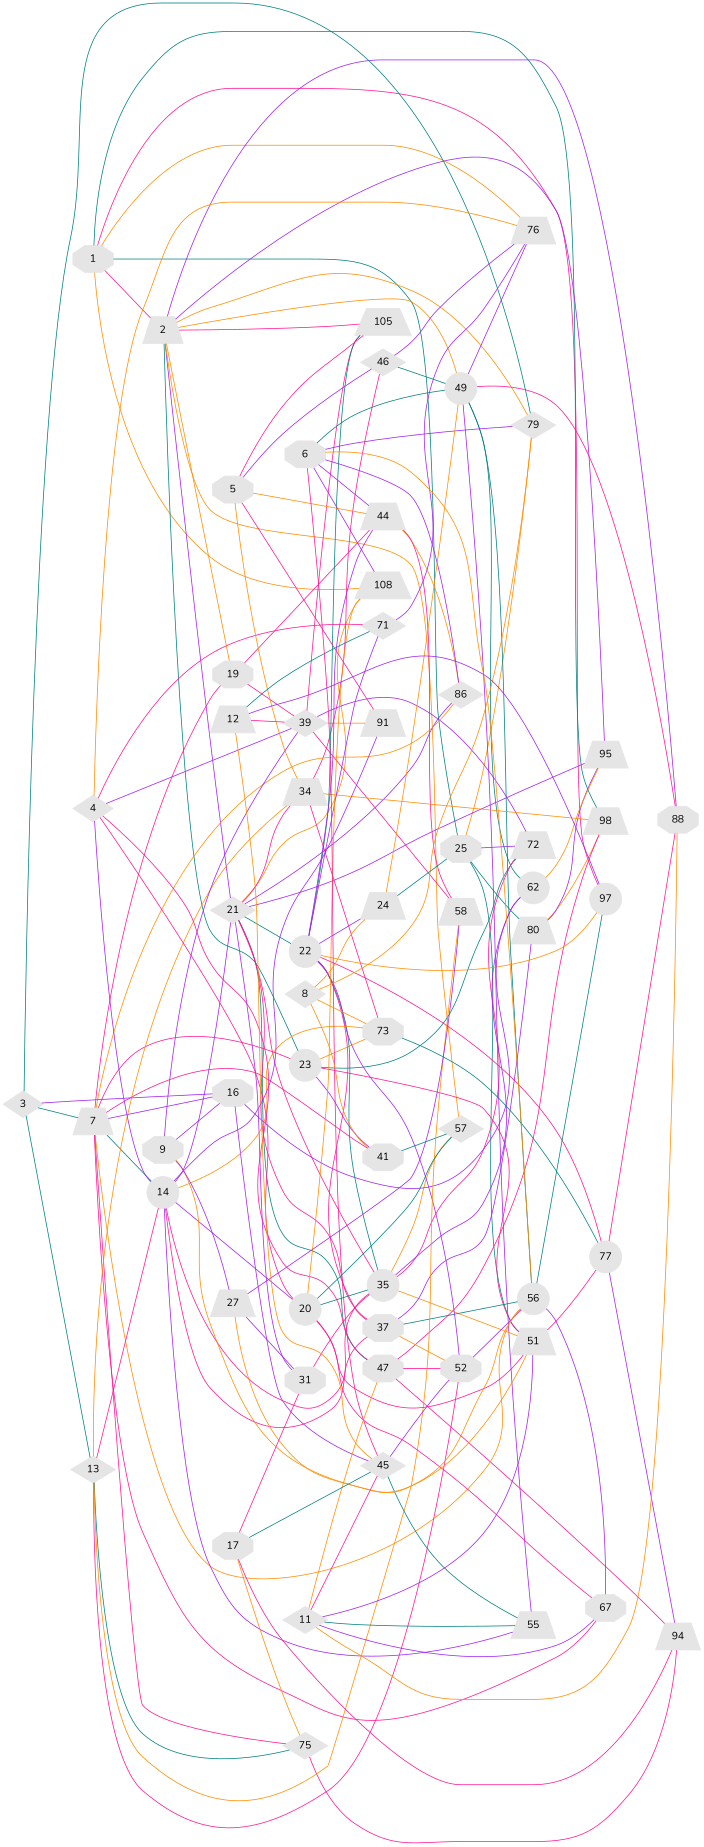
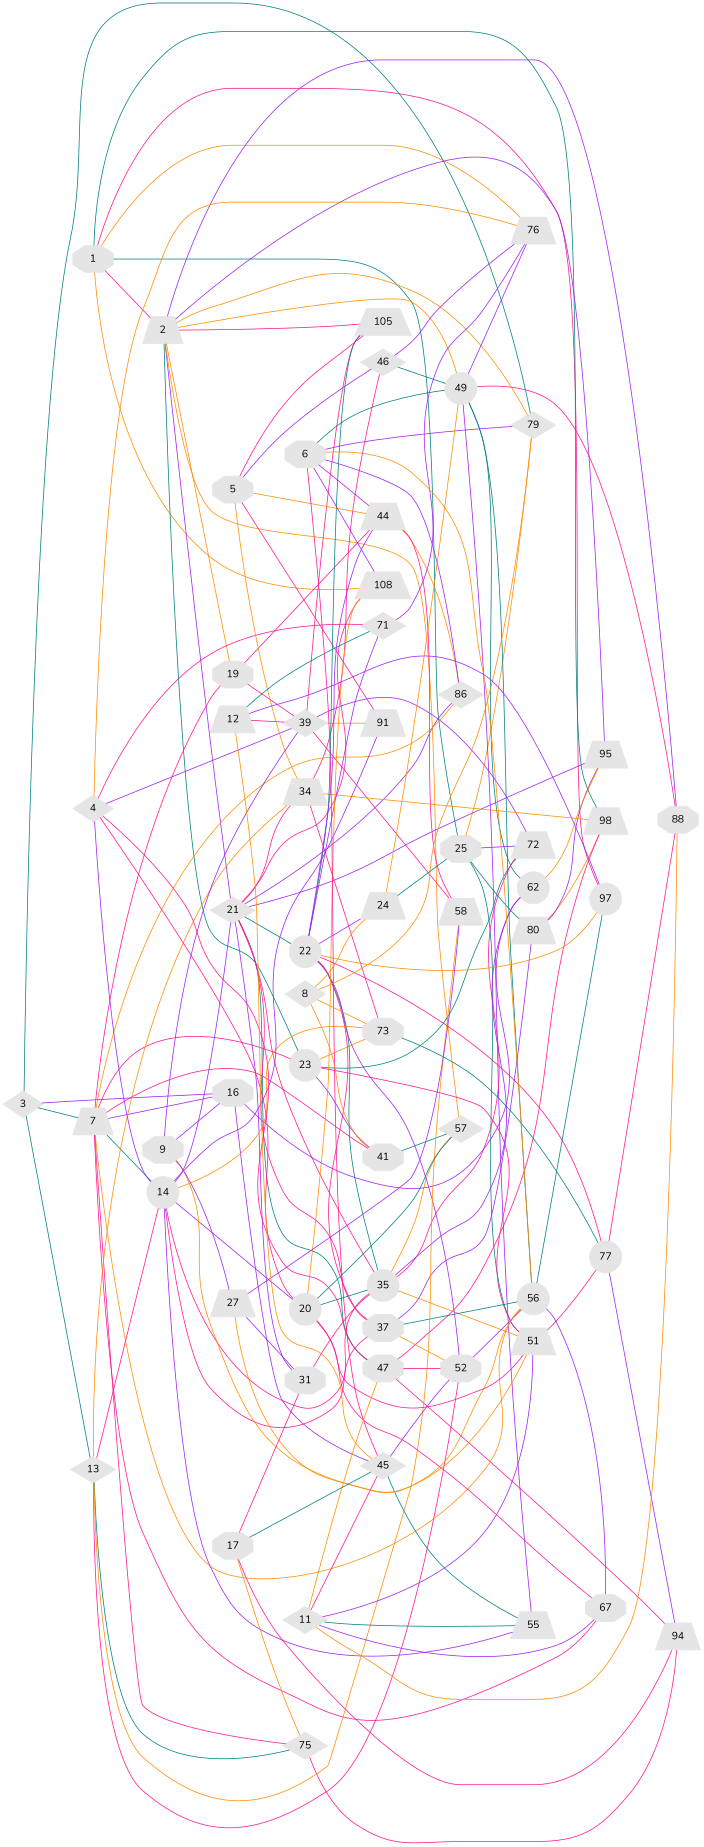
(312, 827) -> (312, 827)
